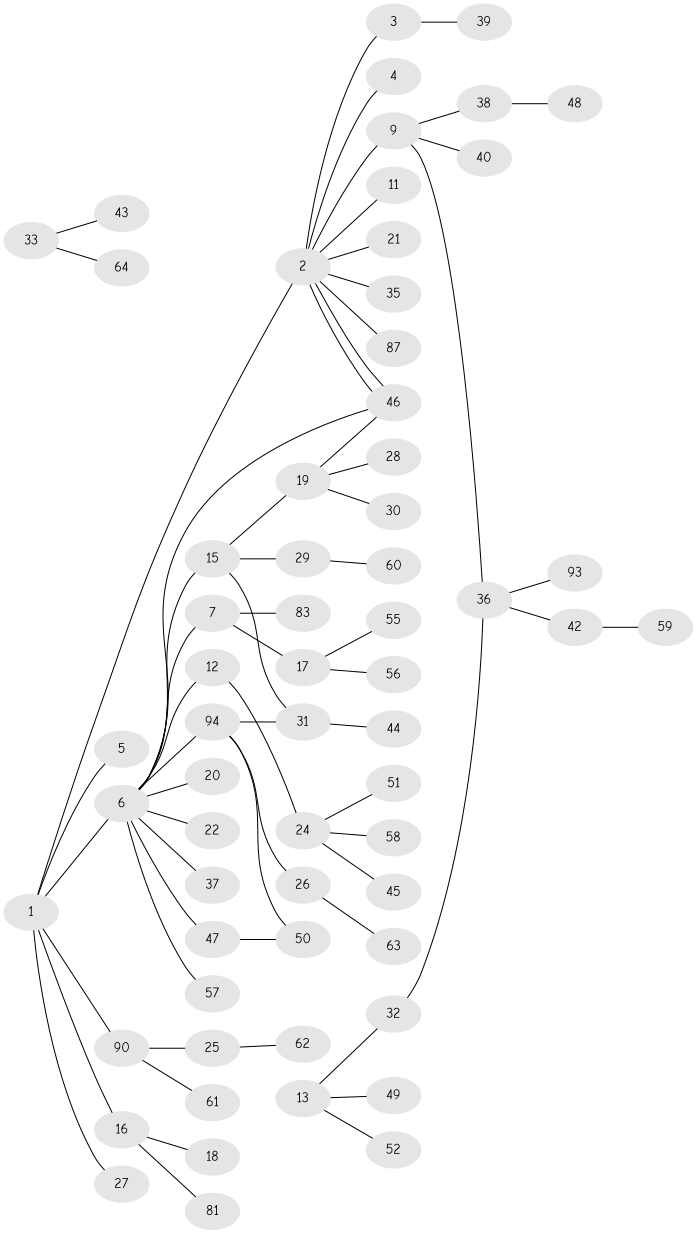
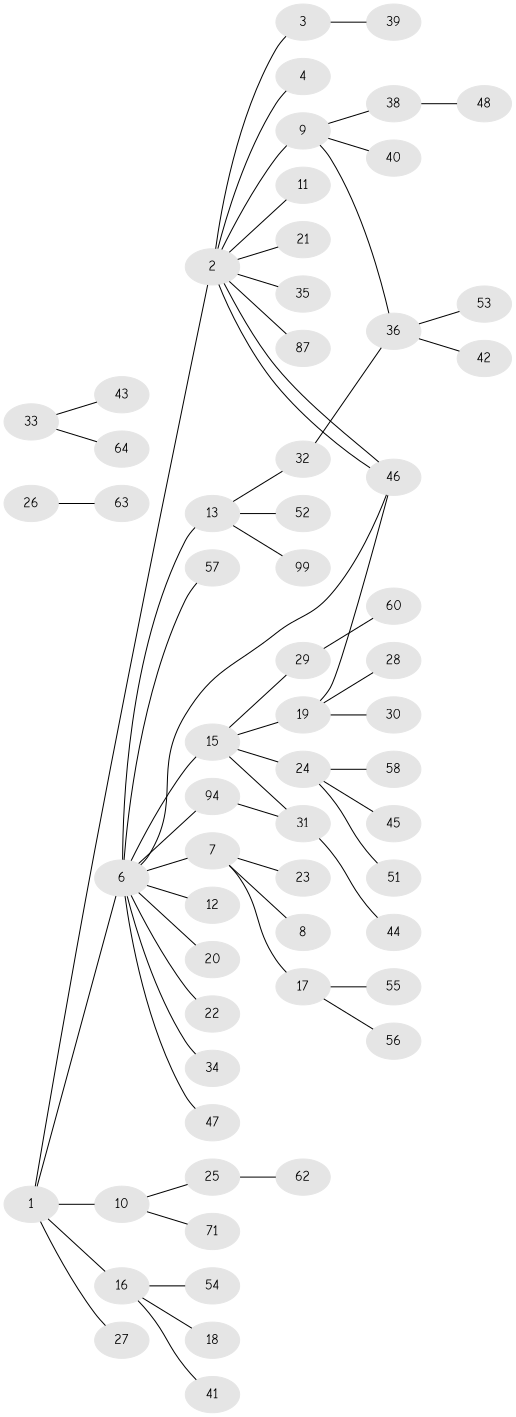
(575, 573) -> (484, 304)
(303, 613) -> (303, 878)
(666, 627) -> none
none -> (138, 689)
(268, 745) -> (258, 756)
(122, 749) -> none
(264, 832) -> none
(212, 885) -> (212, 1068)
none -> (303, 932)
(303, 939) -> none
(122, 1048) -> (122, 1204)
(394, 1096) -> (303, 568)
(212, 1103) -> (212, 1231)
(212, 1211) -> (212, 1395)
none -> (212, 1286)
